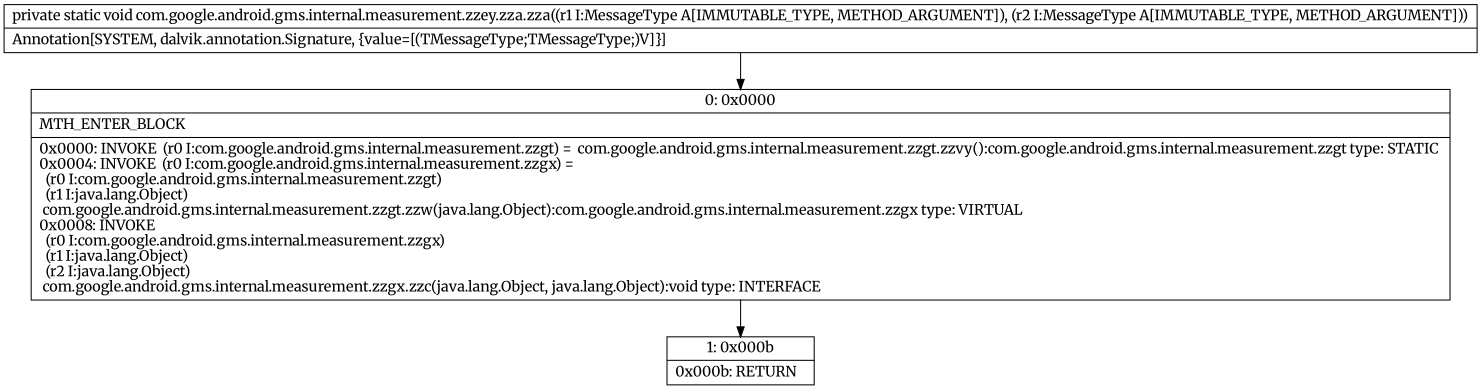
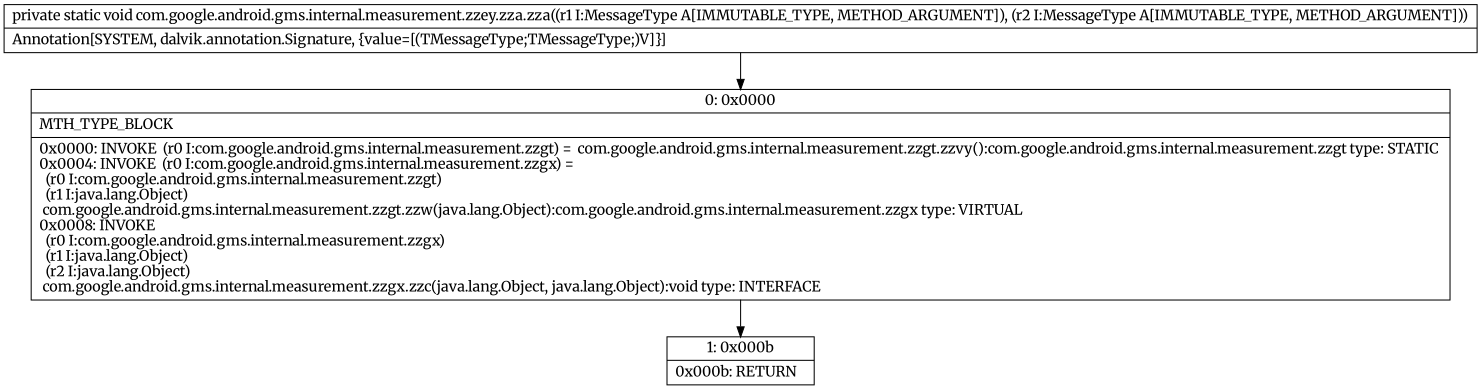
(112, 125) -> (106, 125)
